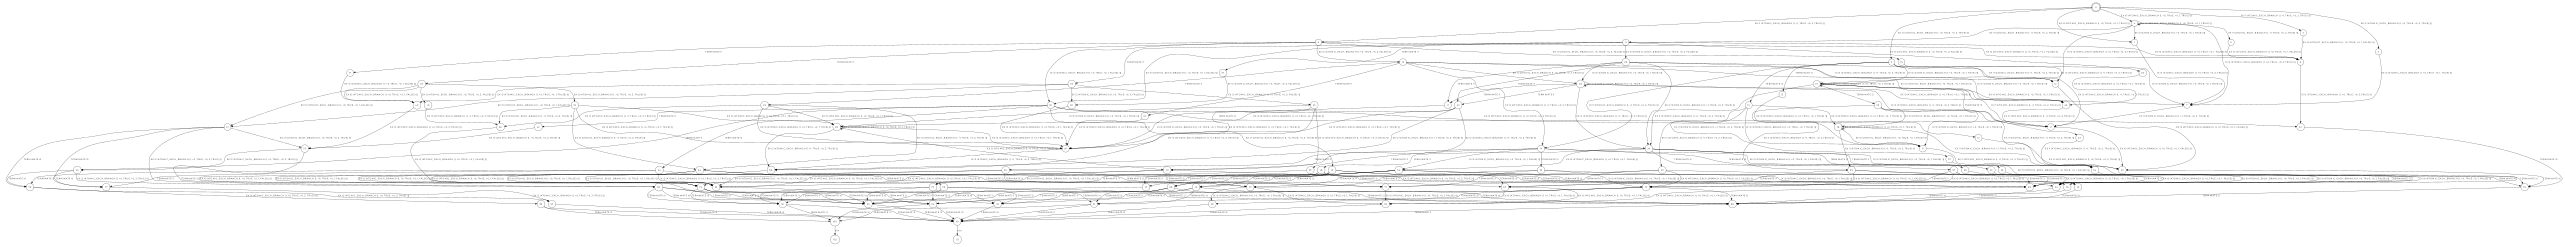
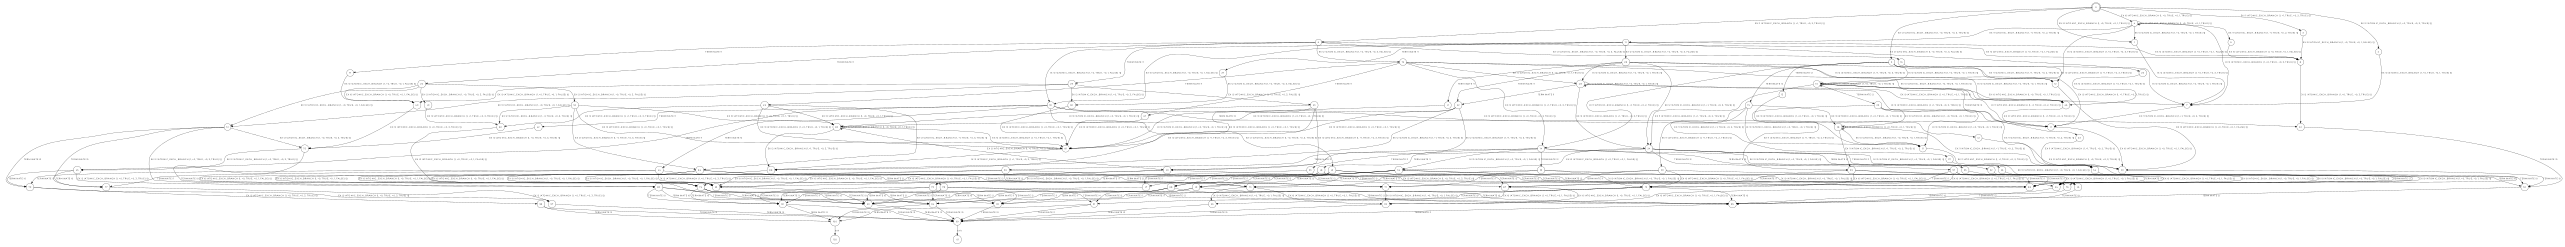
(1513, 87) -> none
(1330, 183) -> (1404, 183)
(1148, 203) -> none
